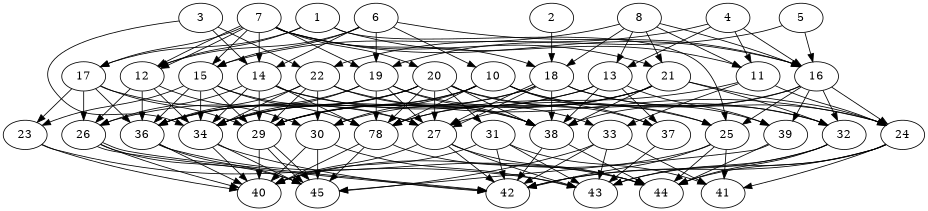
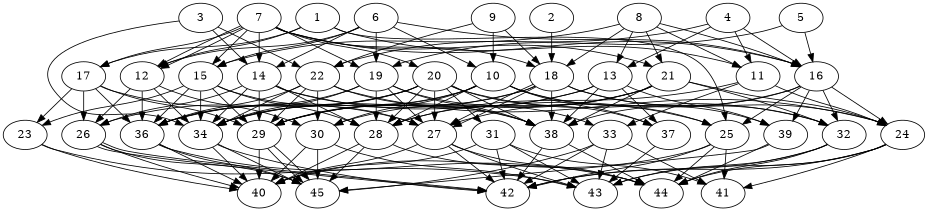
none -> (493, 18)
(376, 135) -> (376, 135)
